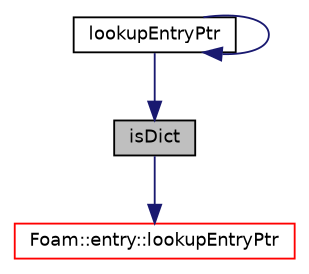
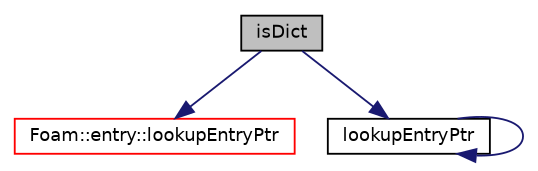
(155, 77) -> (338, 79)
